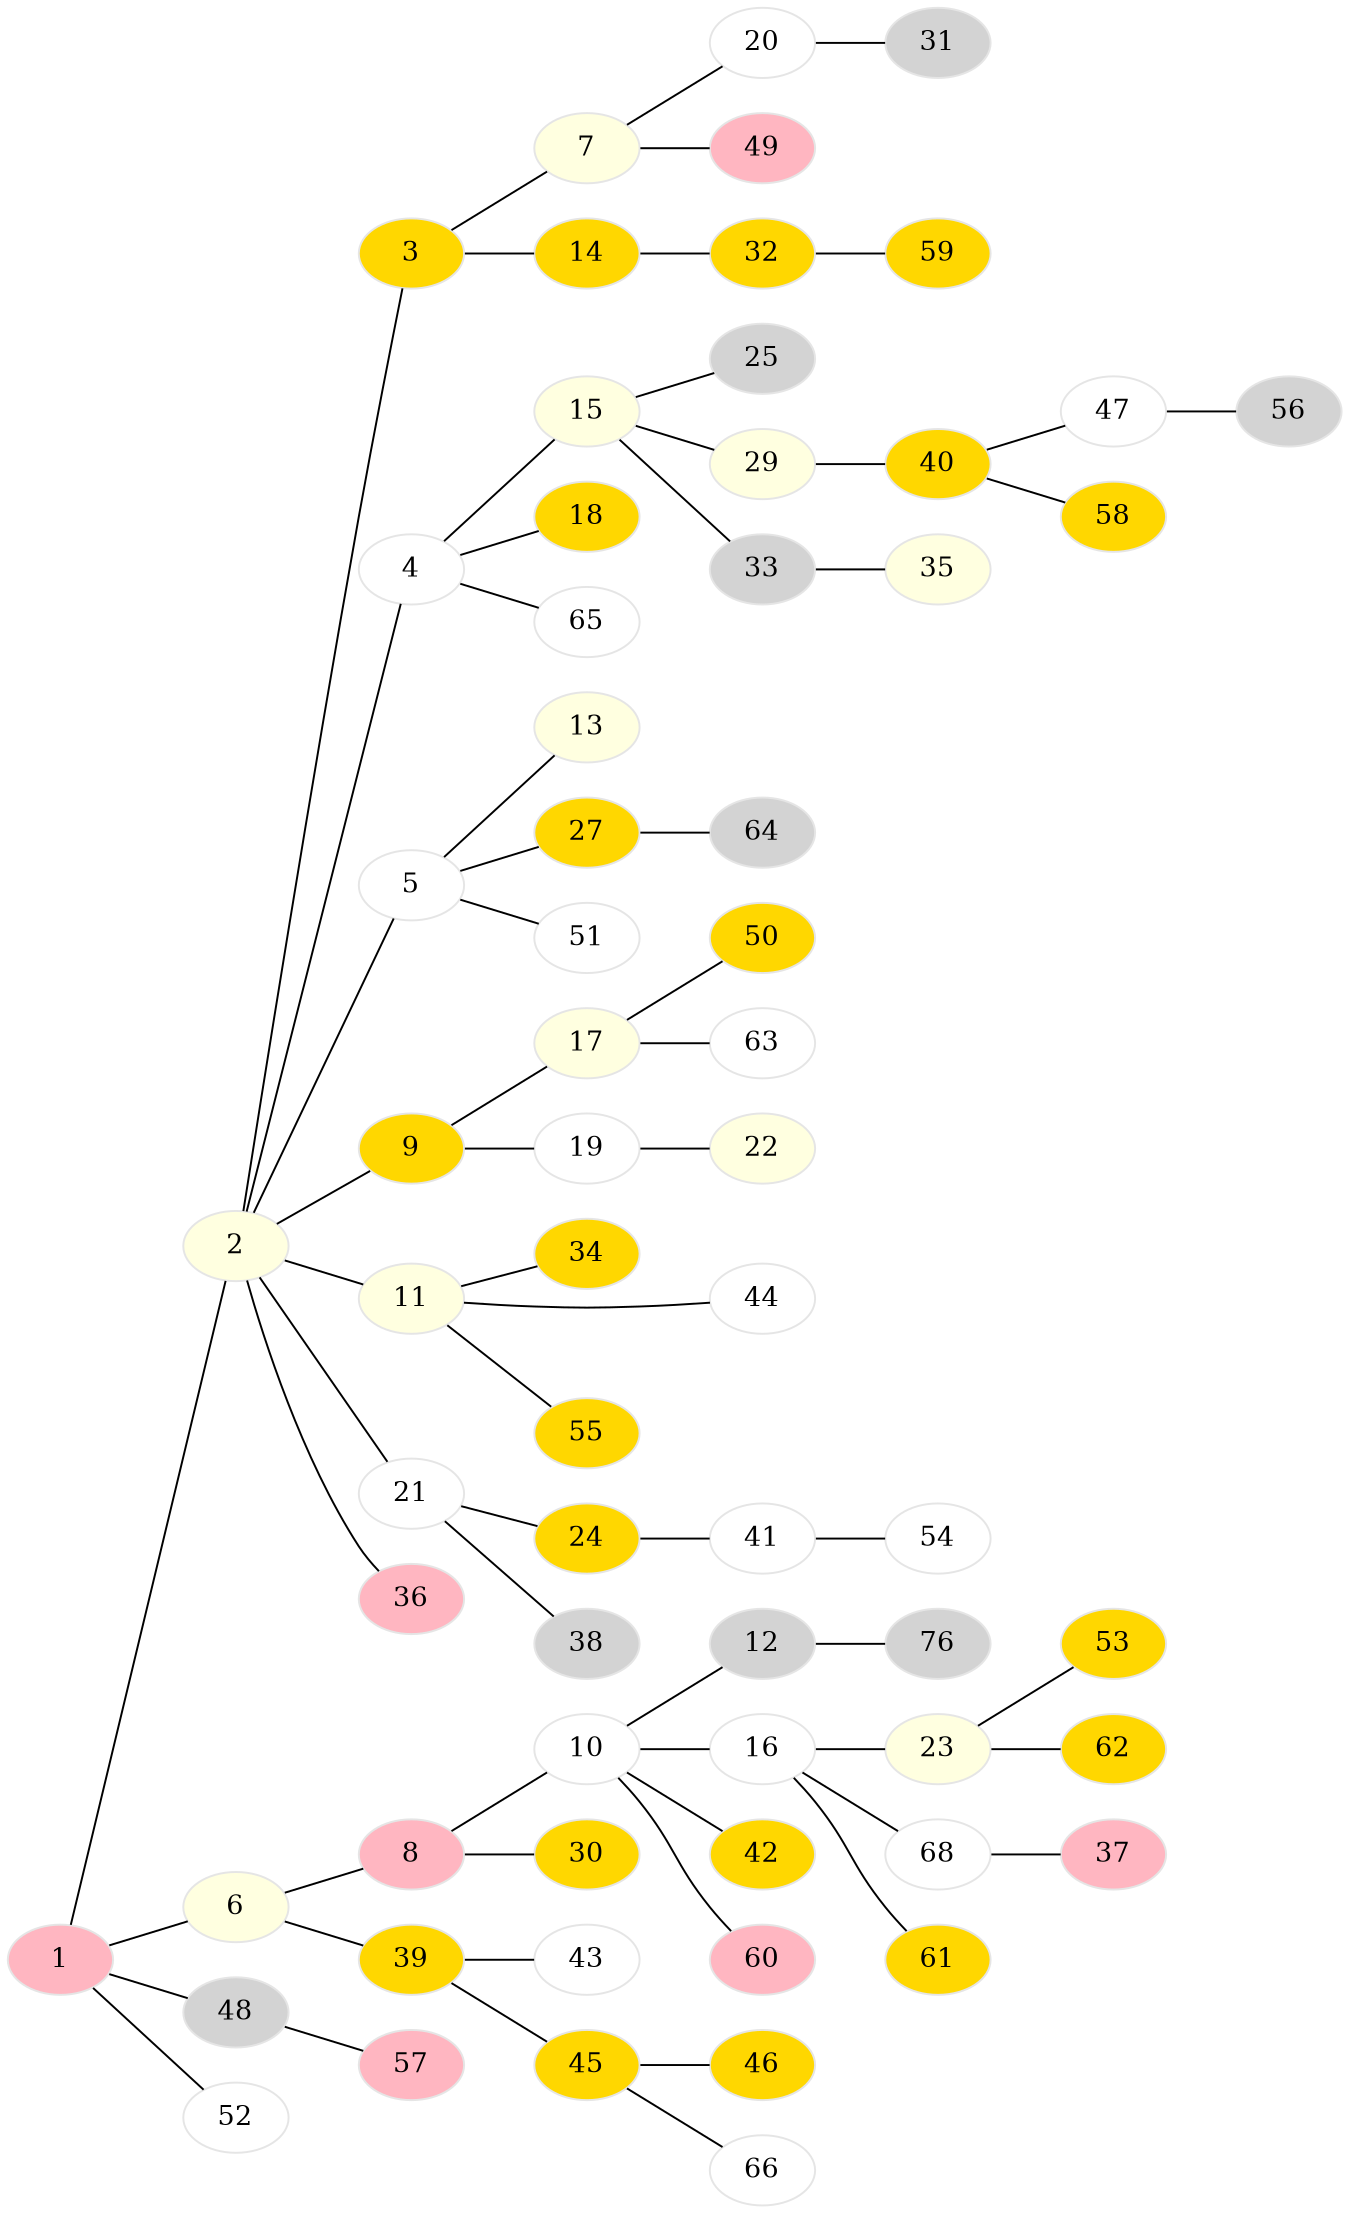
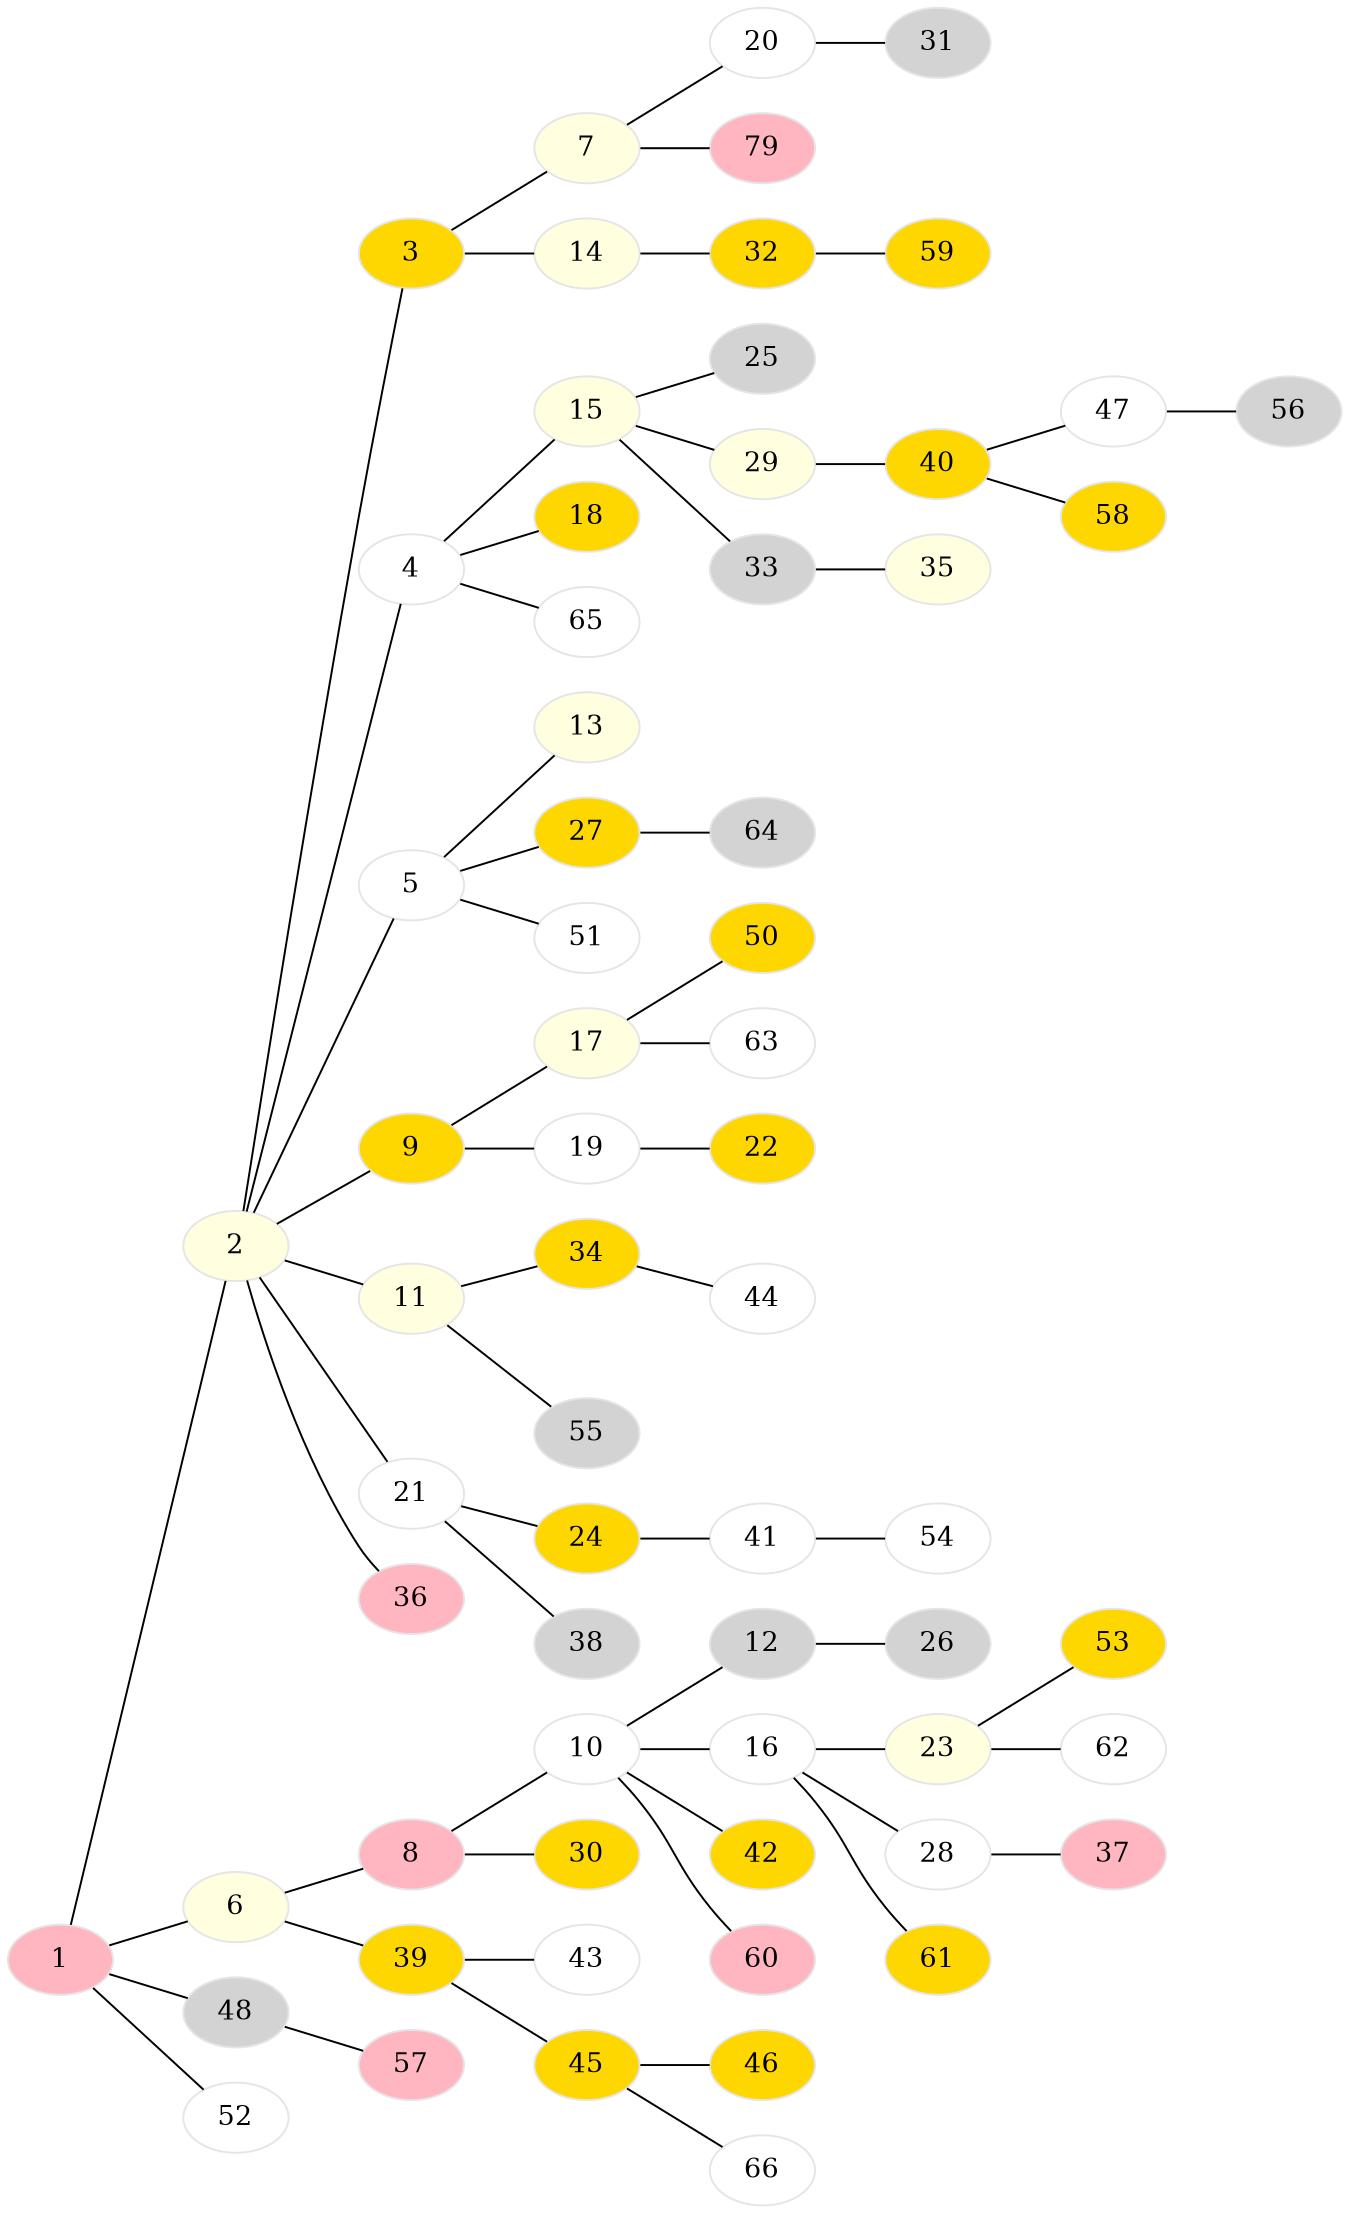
(762, 148) -> (762, 148)
(587, 254) -> (587, 254)
(762, 1149) -> (762, 1149)
(587, 1308) -> (675, 1276)
(587, 1433) -> (587, 1433)
(938, 1644) -> (938, 1644)
(1113, 1749) -> (1113, 1749)
(938, 1854) -> (938, 1854)
